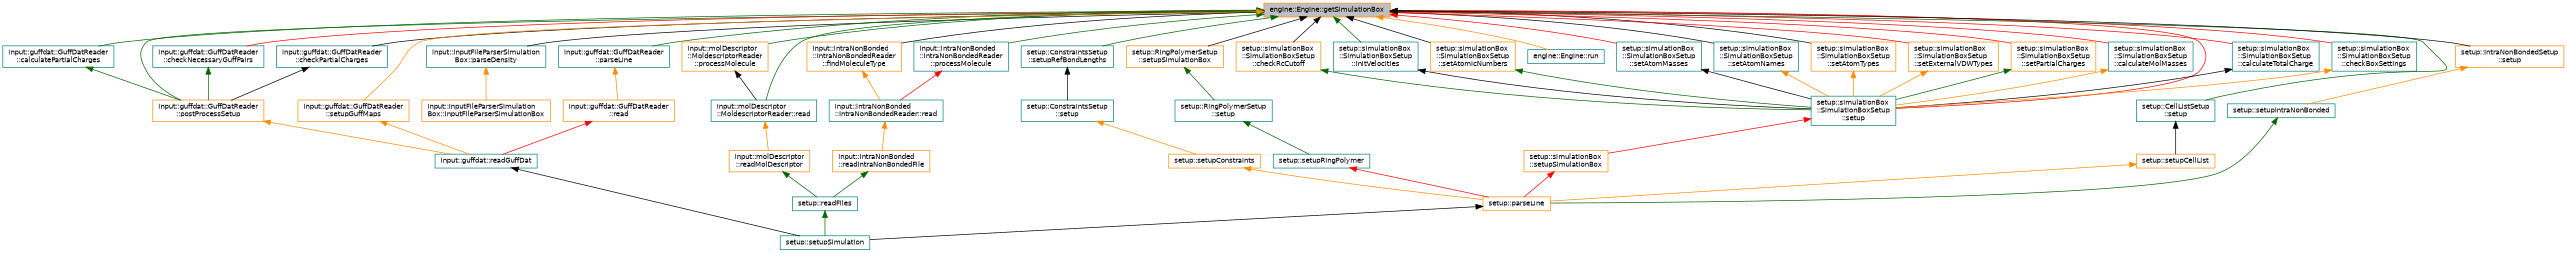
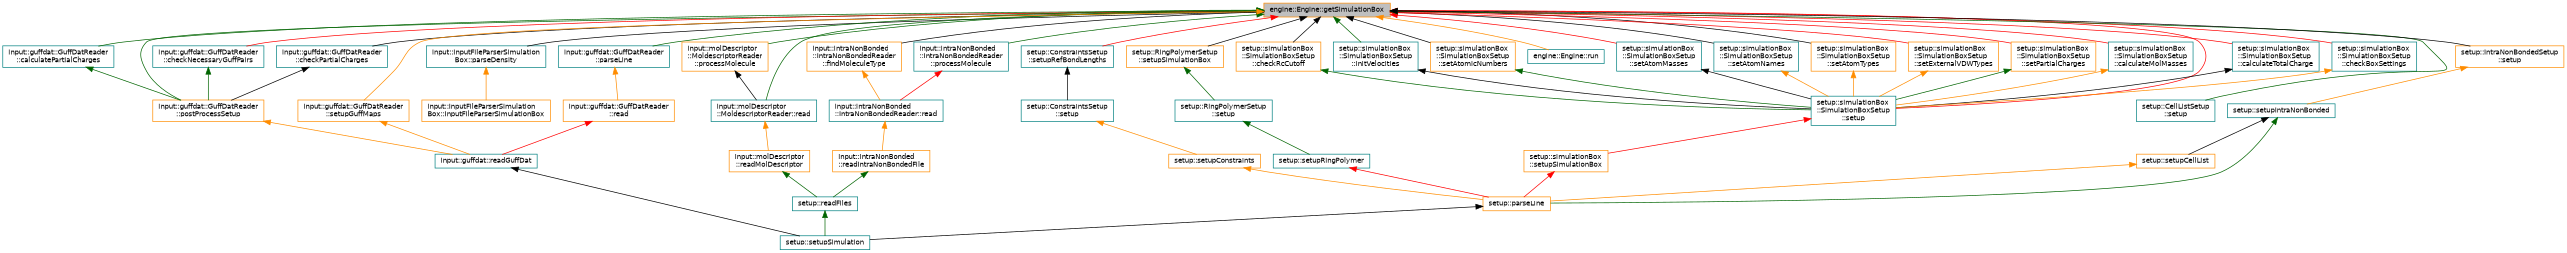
(1186, 30) -> (1186, 30)
(2176, 141) -> (2225, 137)
